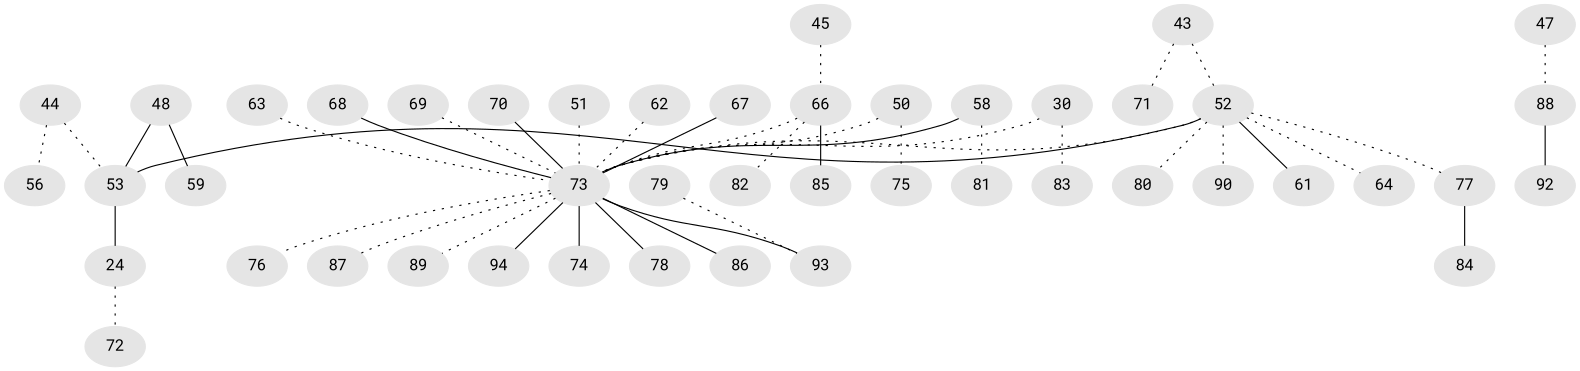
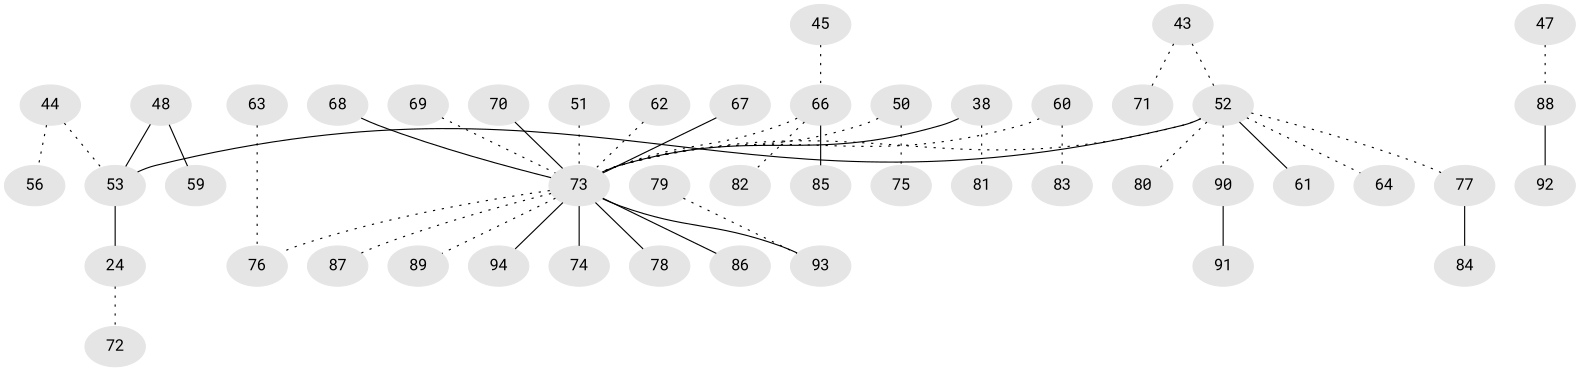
(982, 105) -> (982, 105)
(1062, 105) -> (1062, 105)
(413, 156) -> (257, 186)
none -> (1223, 266)
